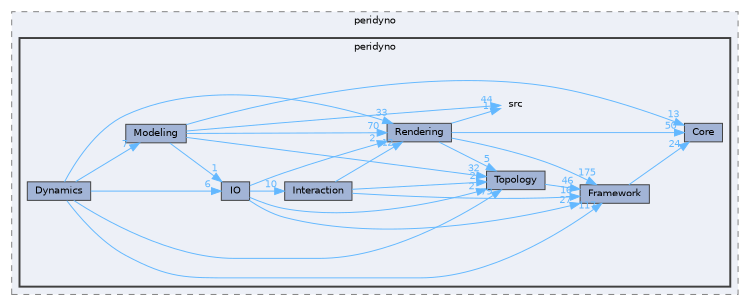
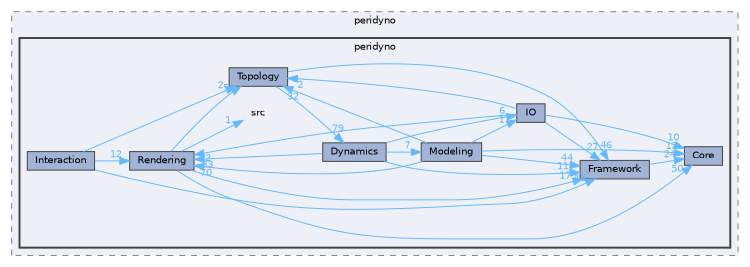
(338, 118) -> (526, 160)
(262, 191) -> (611, 127)
(284, 258) -> (307, 110)
